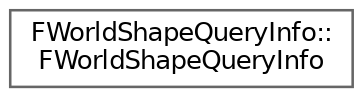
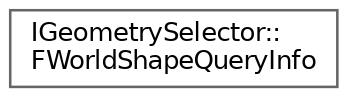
(181, 49) -> (174, 49)
